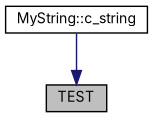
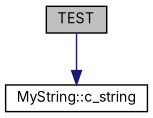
(77, 52) -> (77, 52)
